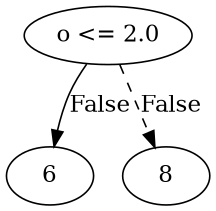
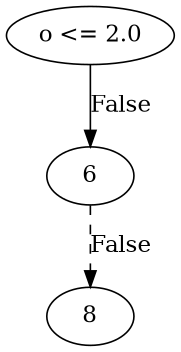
(134, 99) -> (90, 238)
